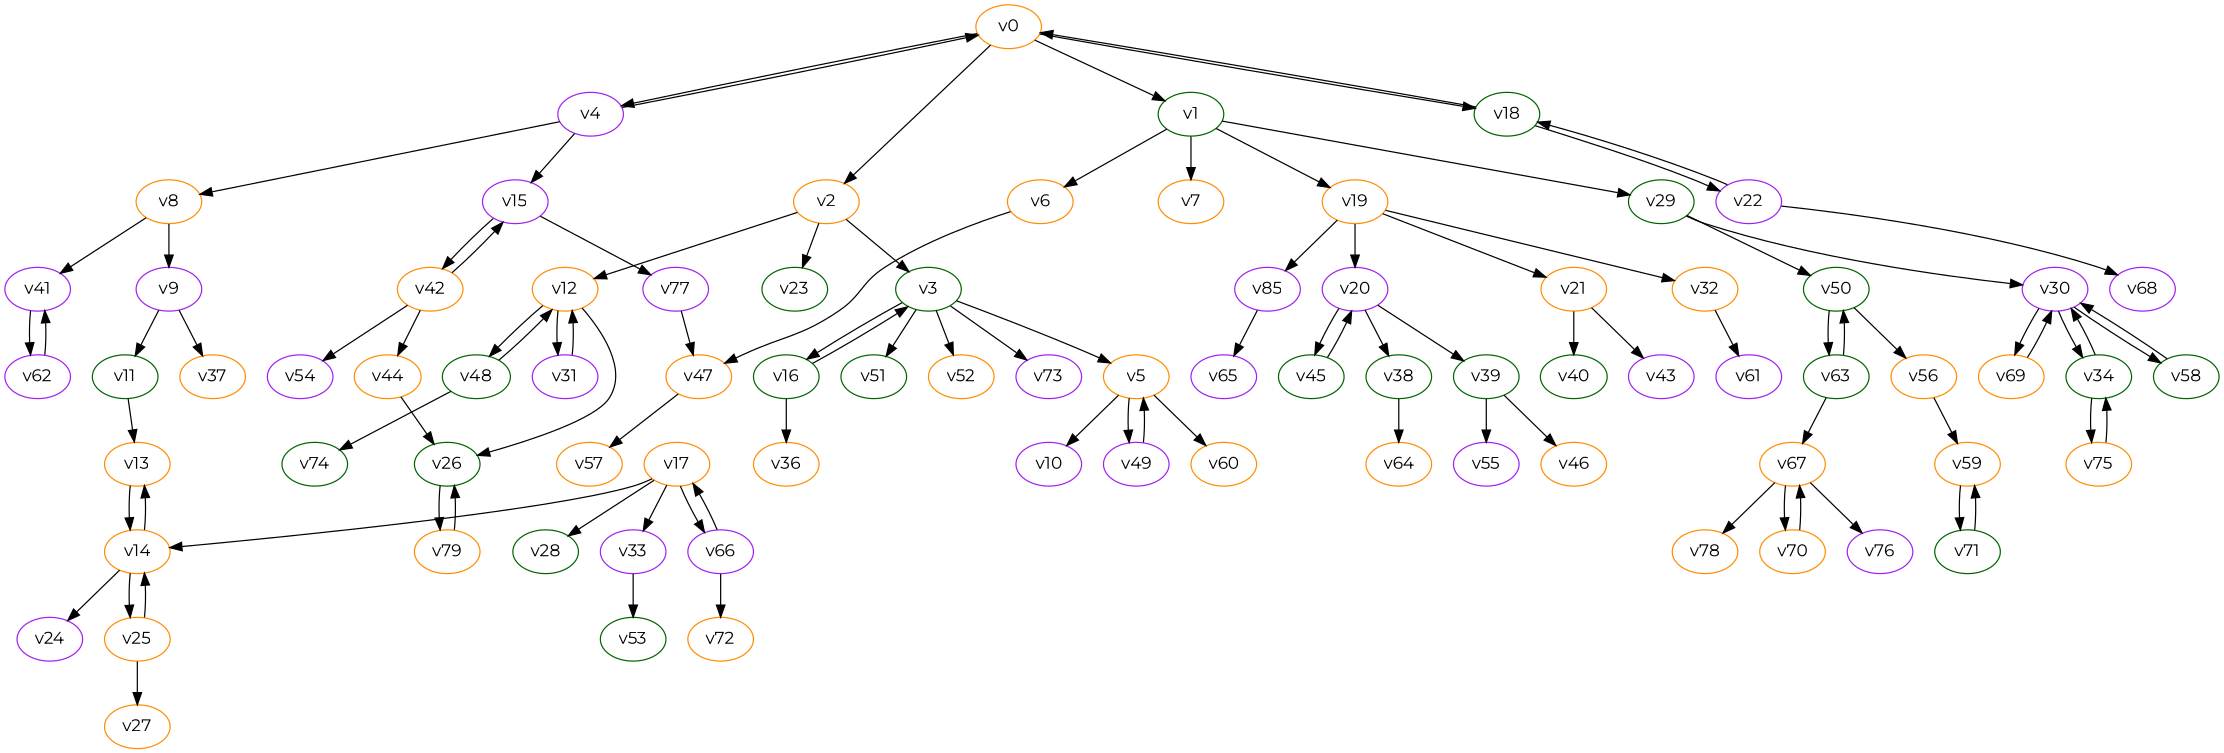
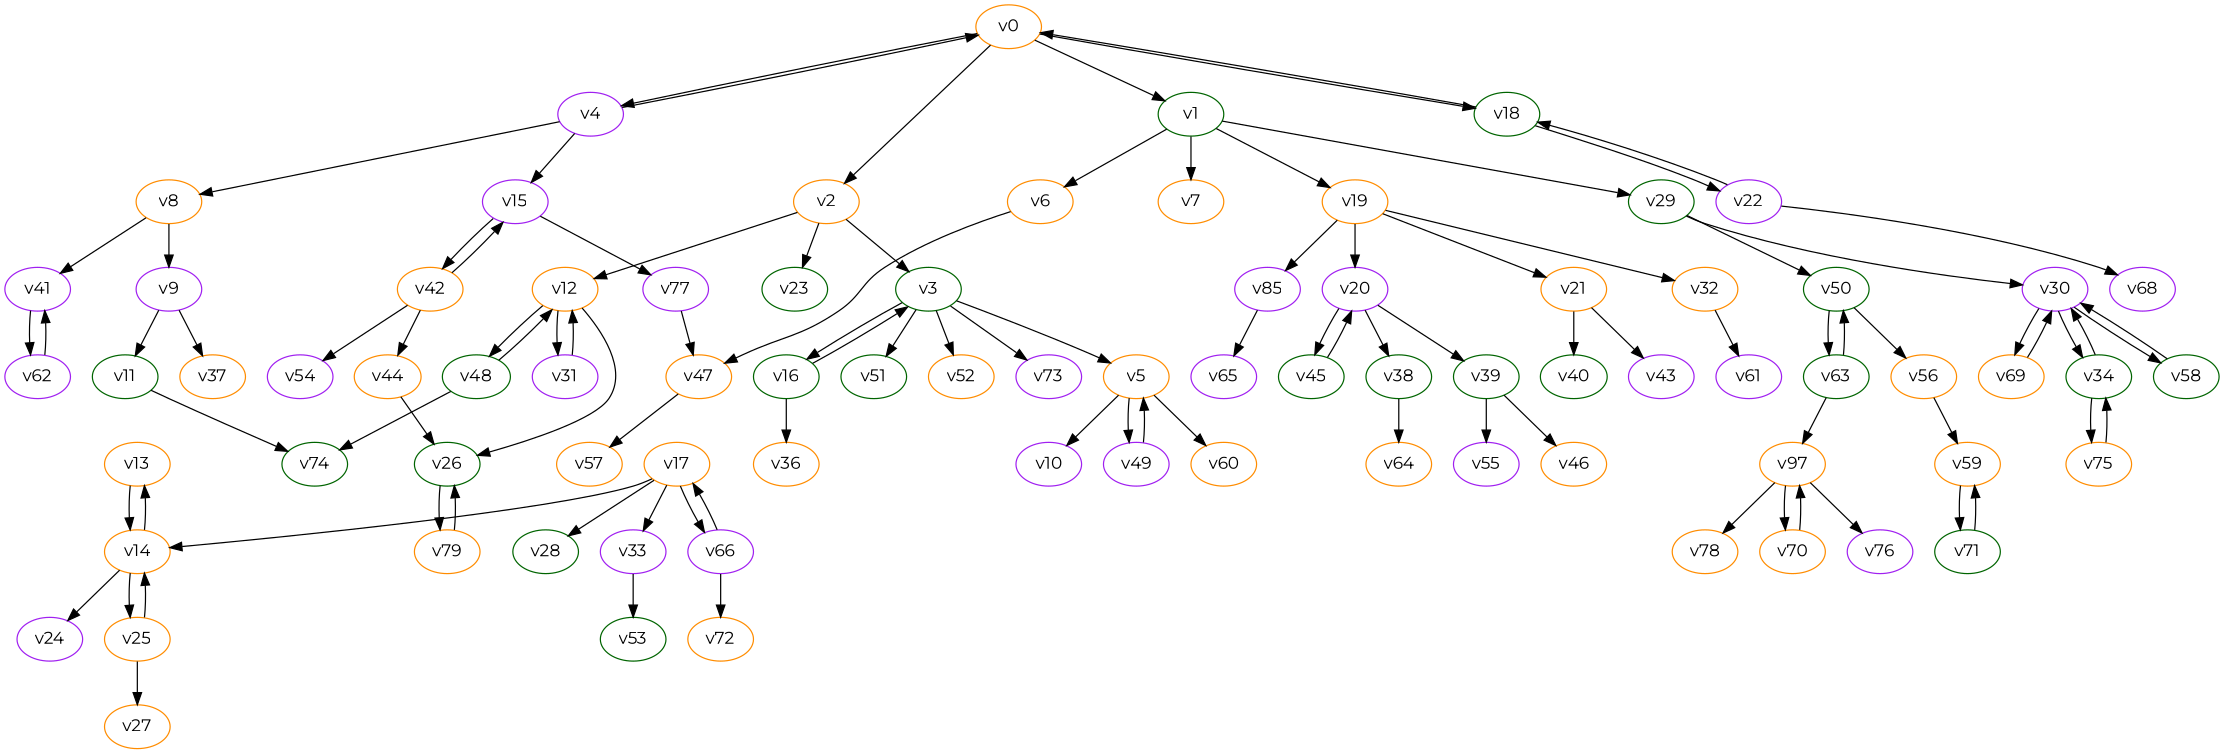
(130, 414) -> (214, 419)
(1793, 464) -> (1793, 464)
